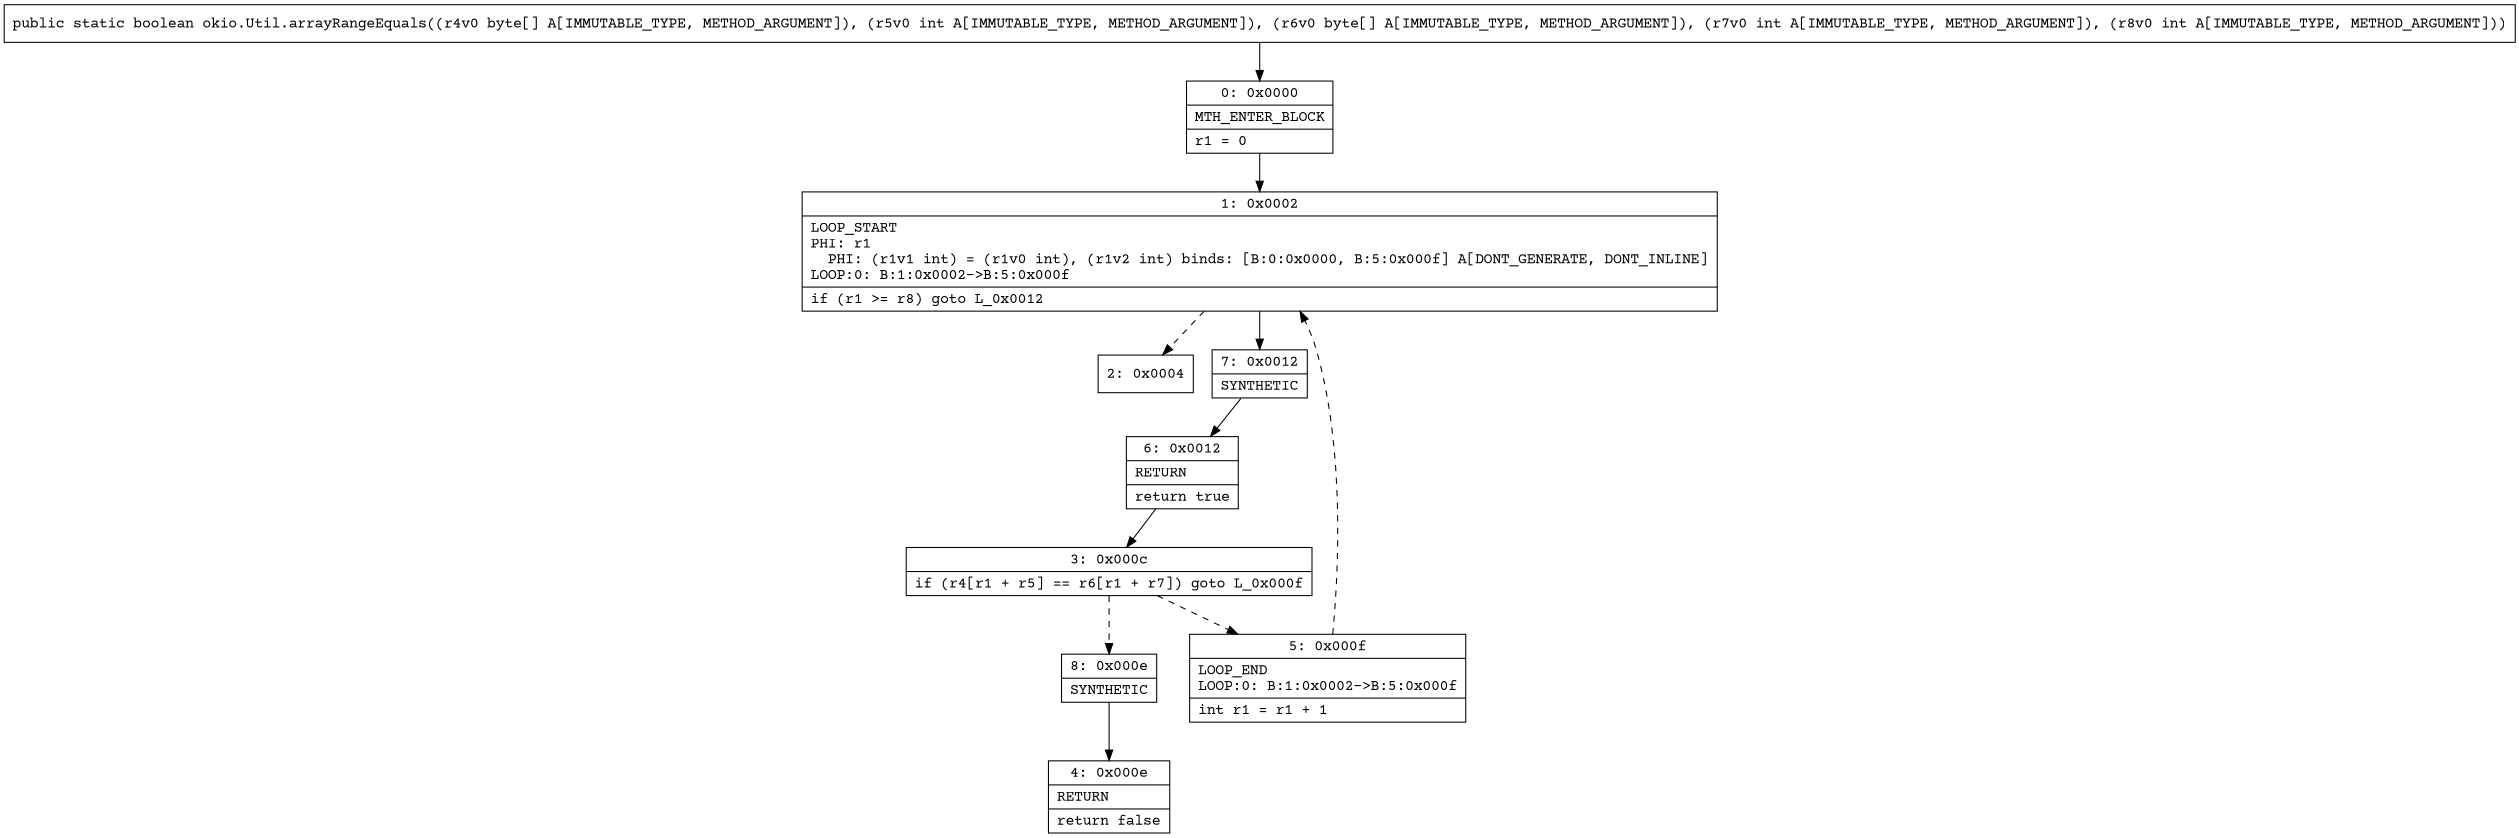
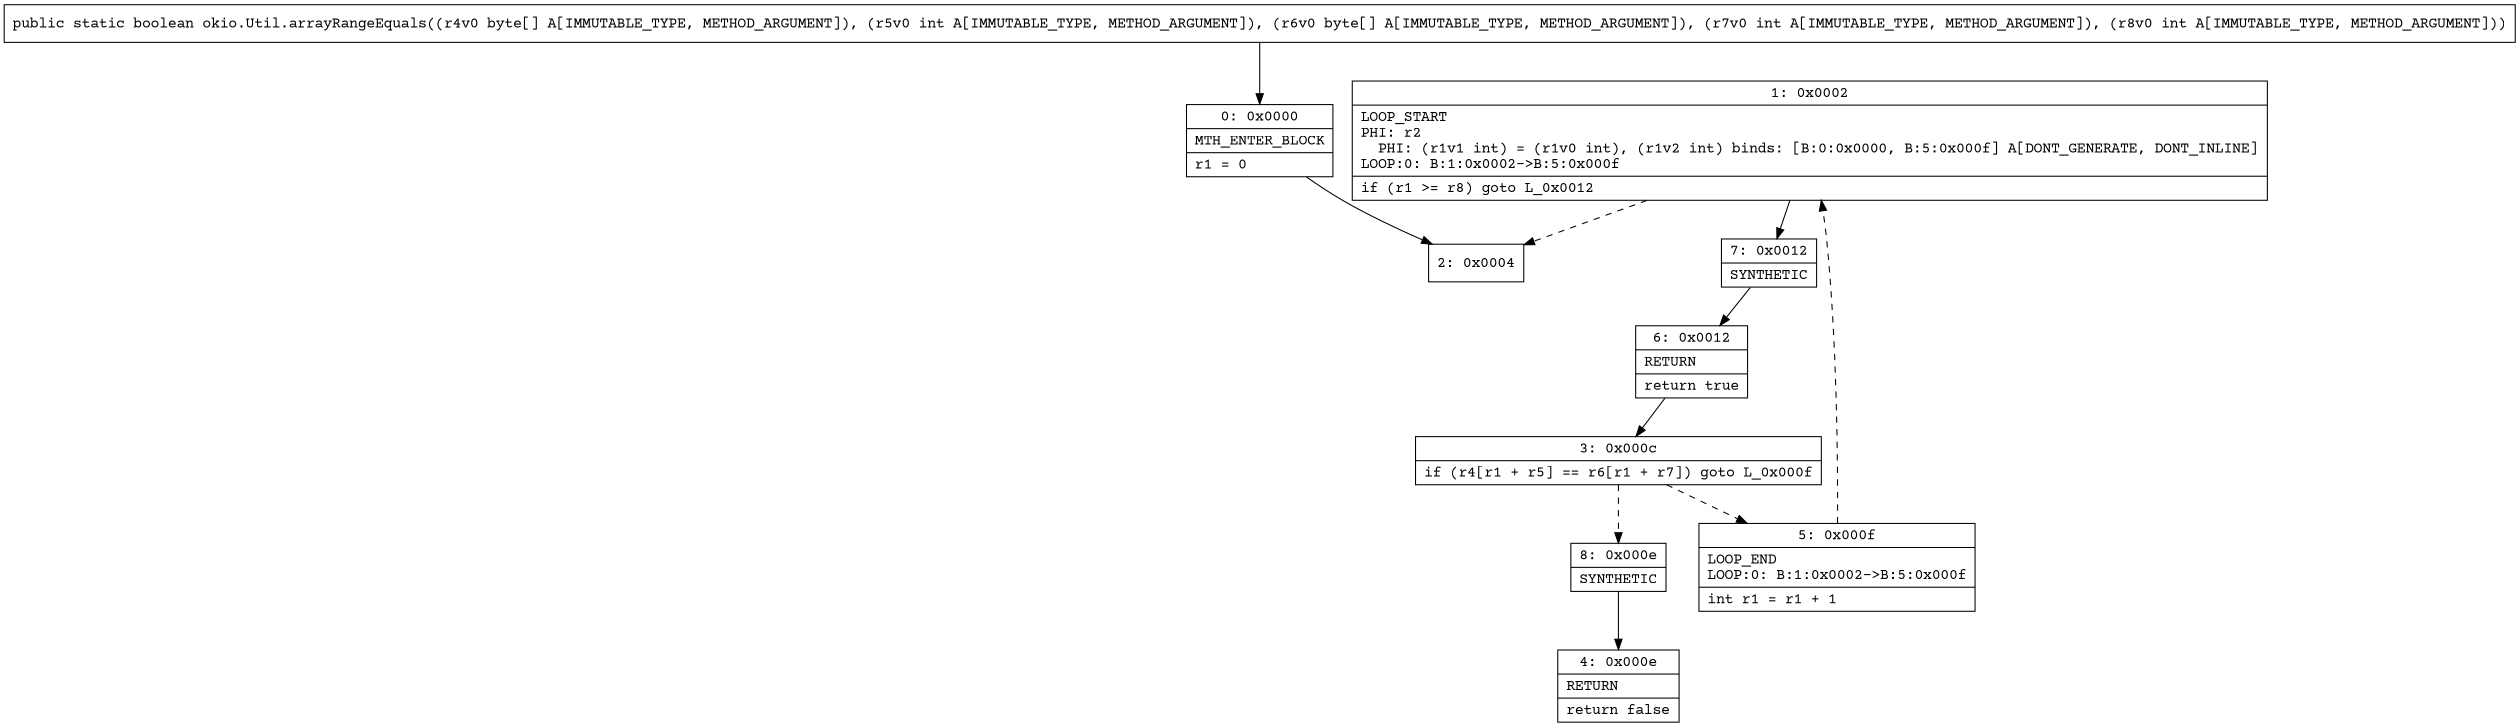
(1260, 167) -> (1363, 211)
(846, 243) -> (1396, 132)
